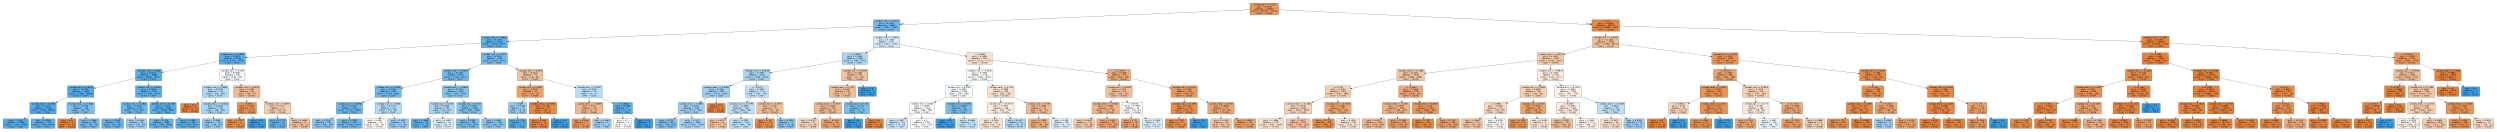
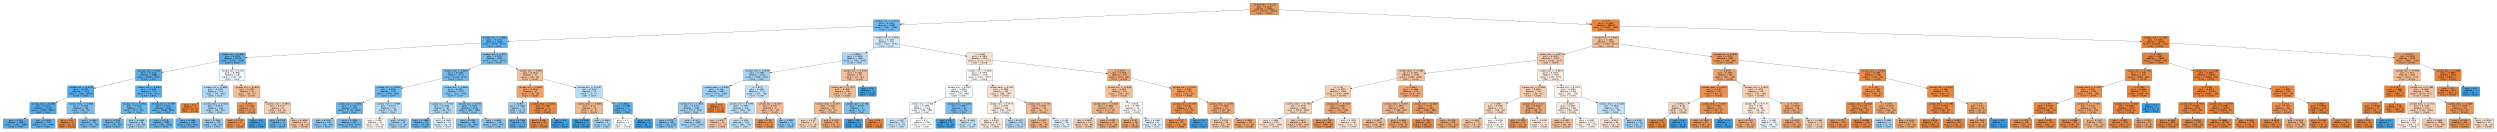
(581, 124) -> (581, 124)
